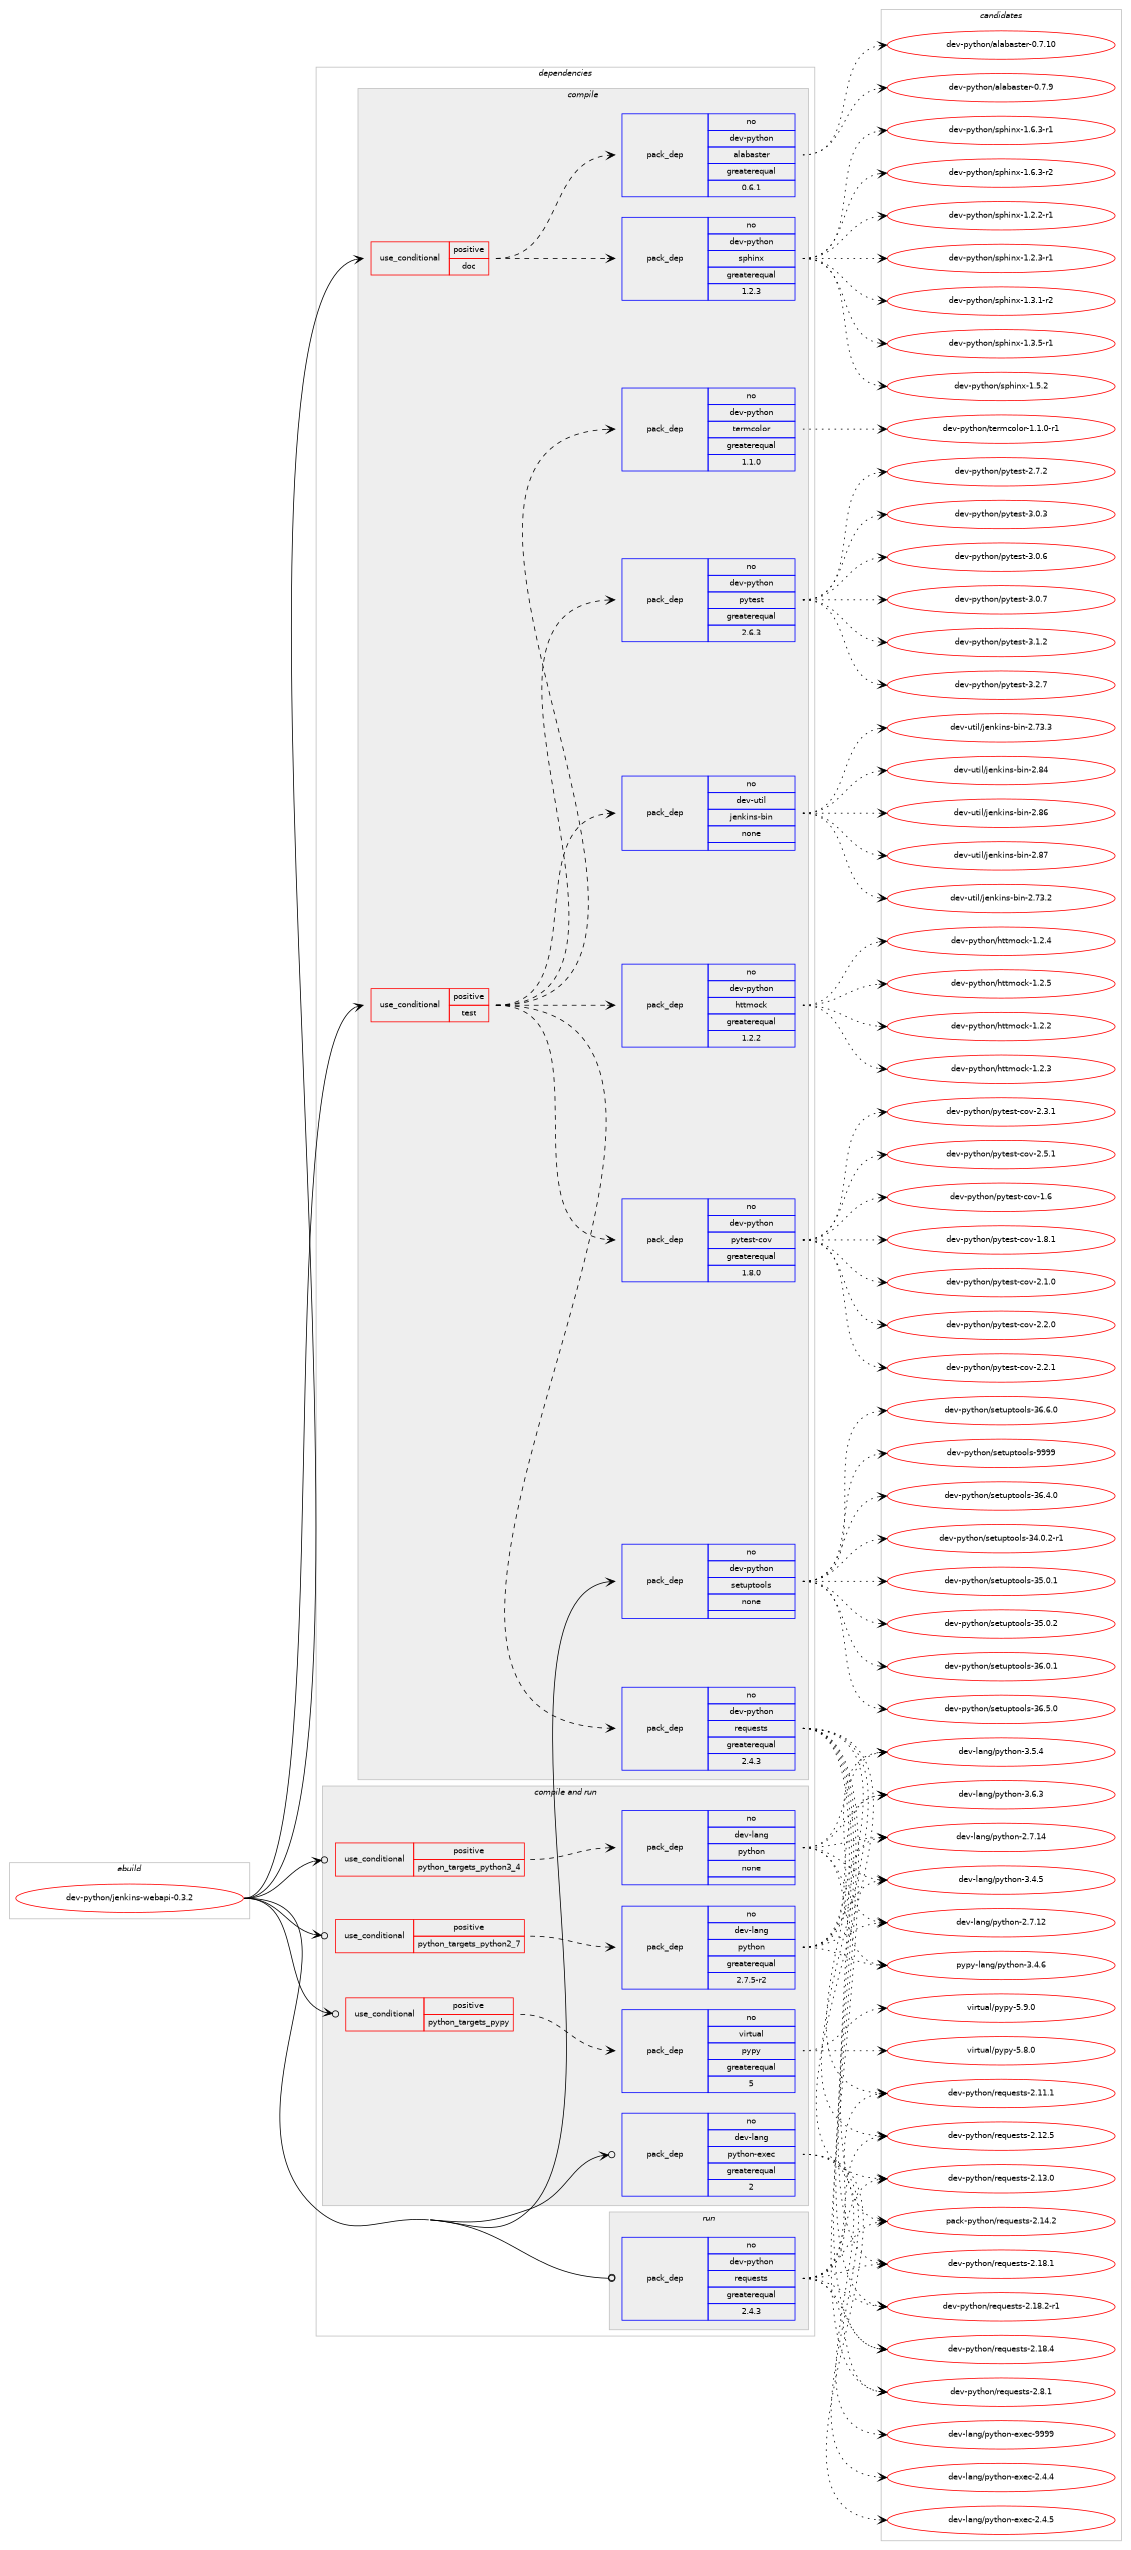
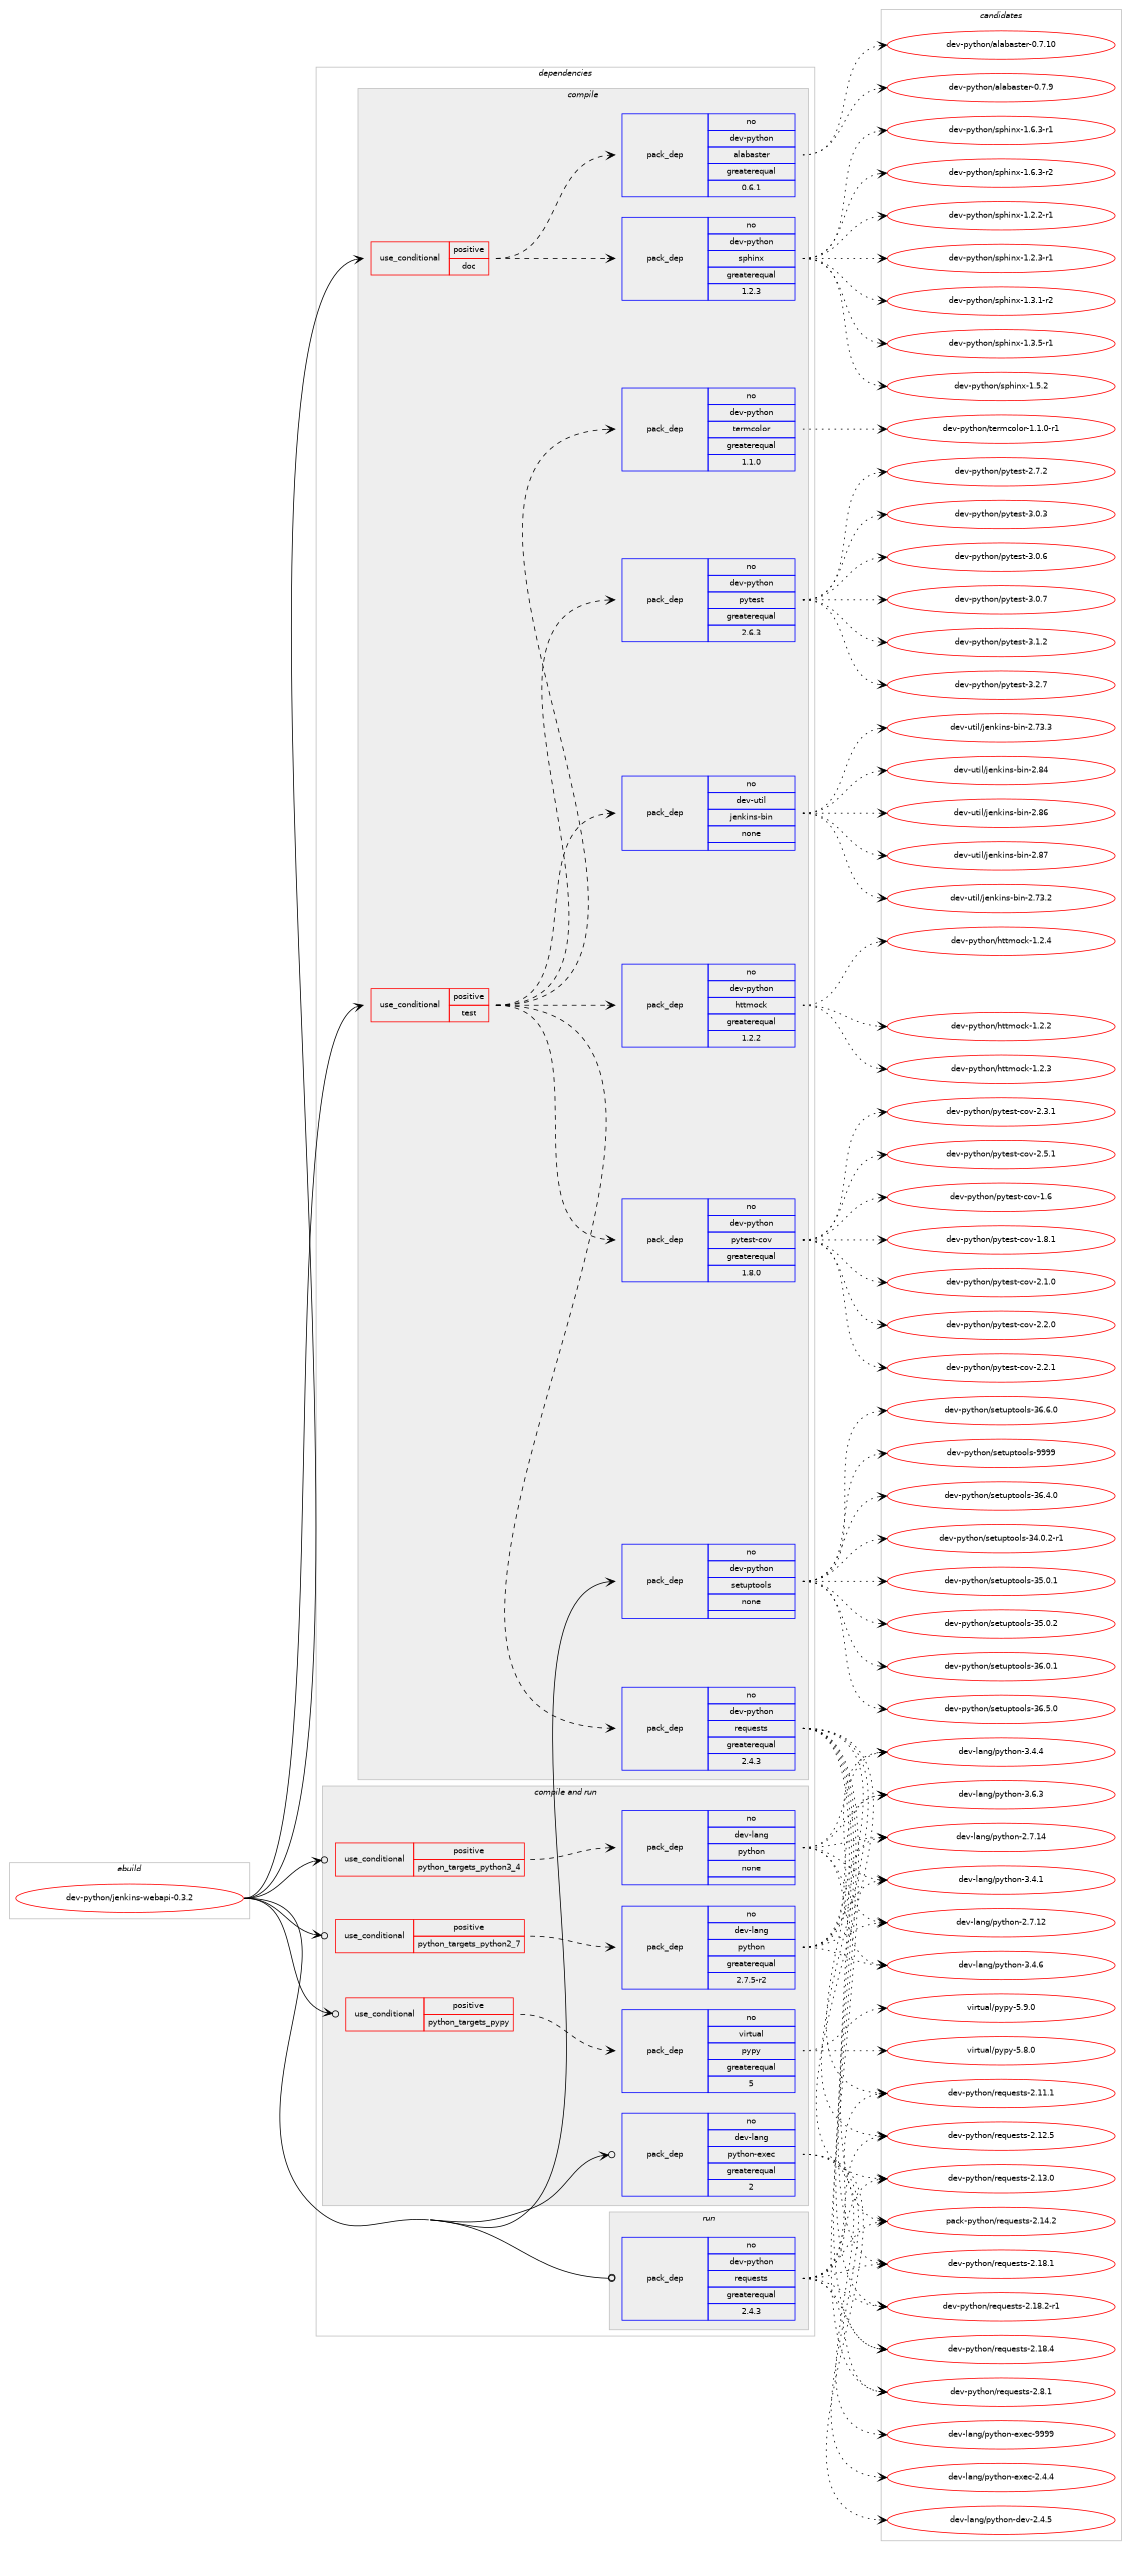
(1001, 984) -> none
(1001, 1752) -> (1001, 1752)
(1001, 1880) -> (1001, 1880)
(1001, 1965) -> (1001, 1965)
(1001, 2520) -> (1001, 2520)
